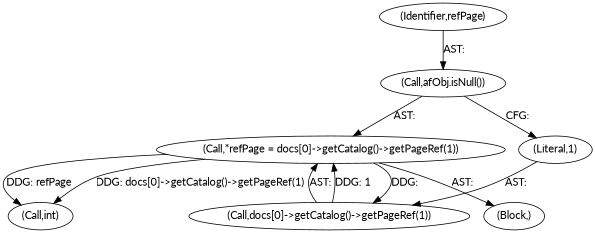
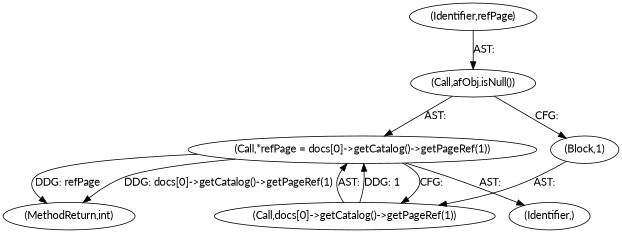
(555, 150) -> (585, 150)
(406, 183) -> (433, 183)
(41, 216) -> (69, 216)
(514, 216) -> (550, 216)
